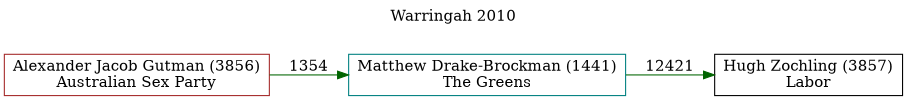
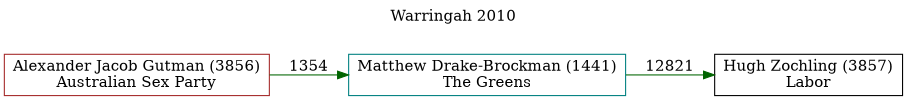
(670, 67) -> (670, 67)
